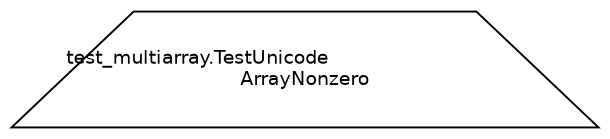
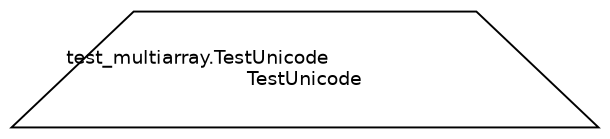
(305, 70) -> (305, 70)
